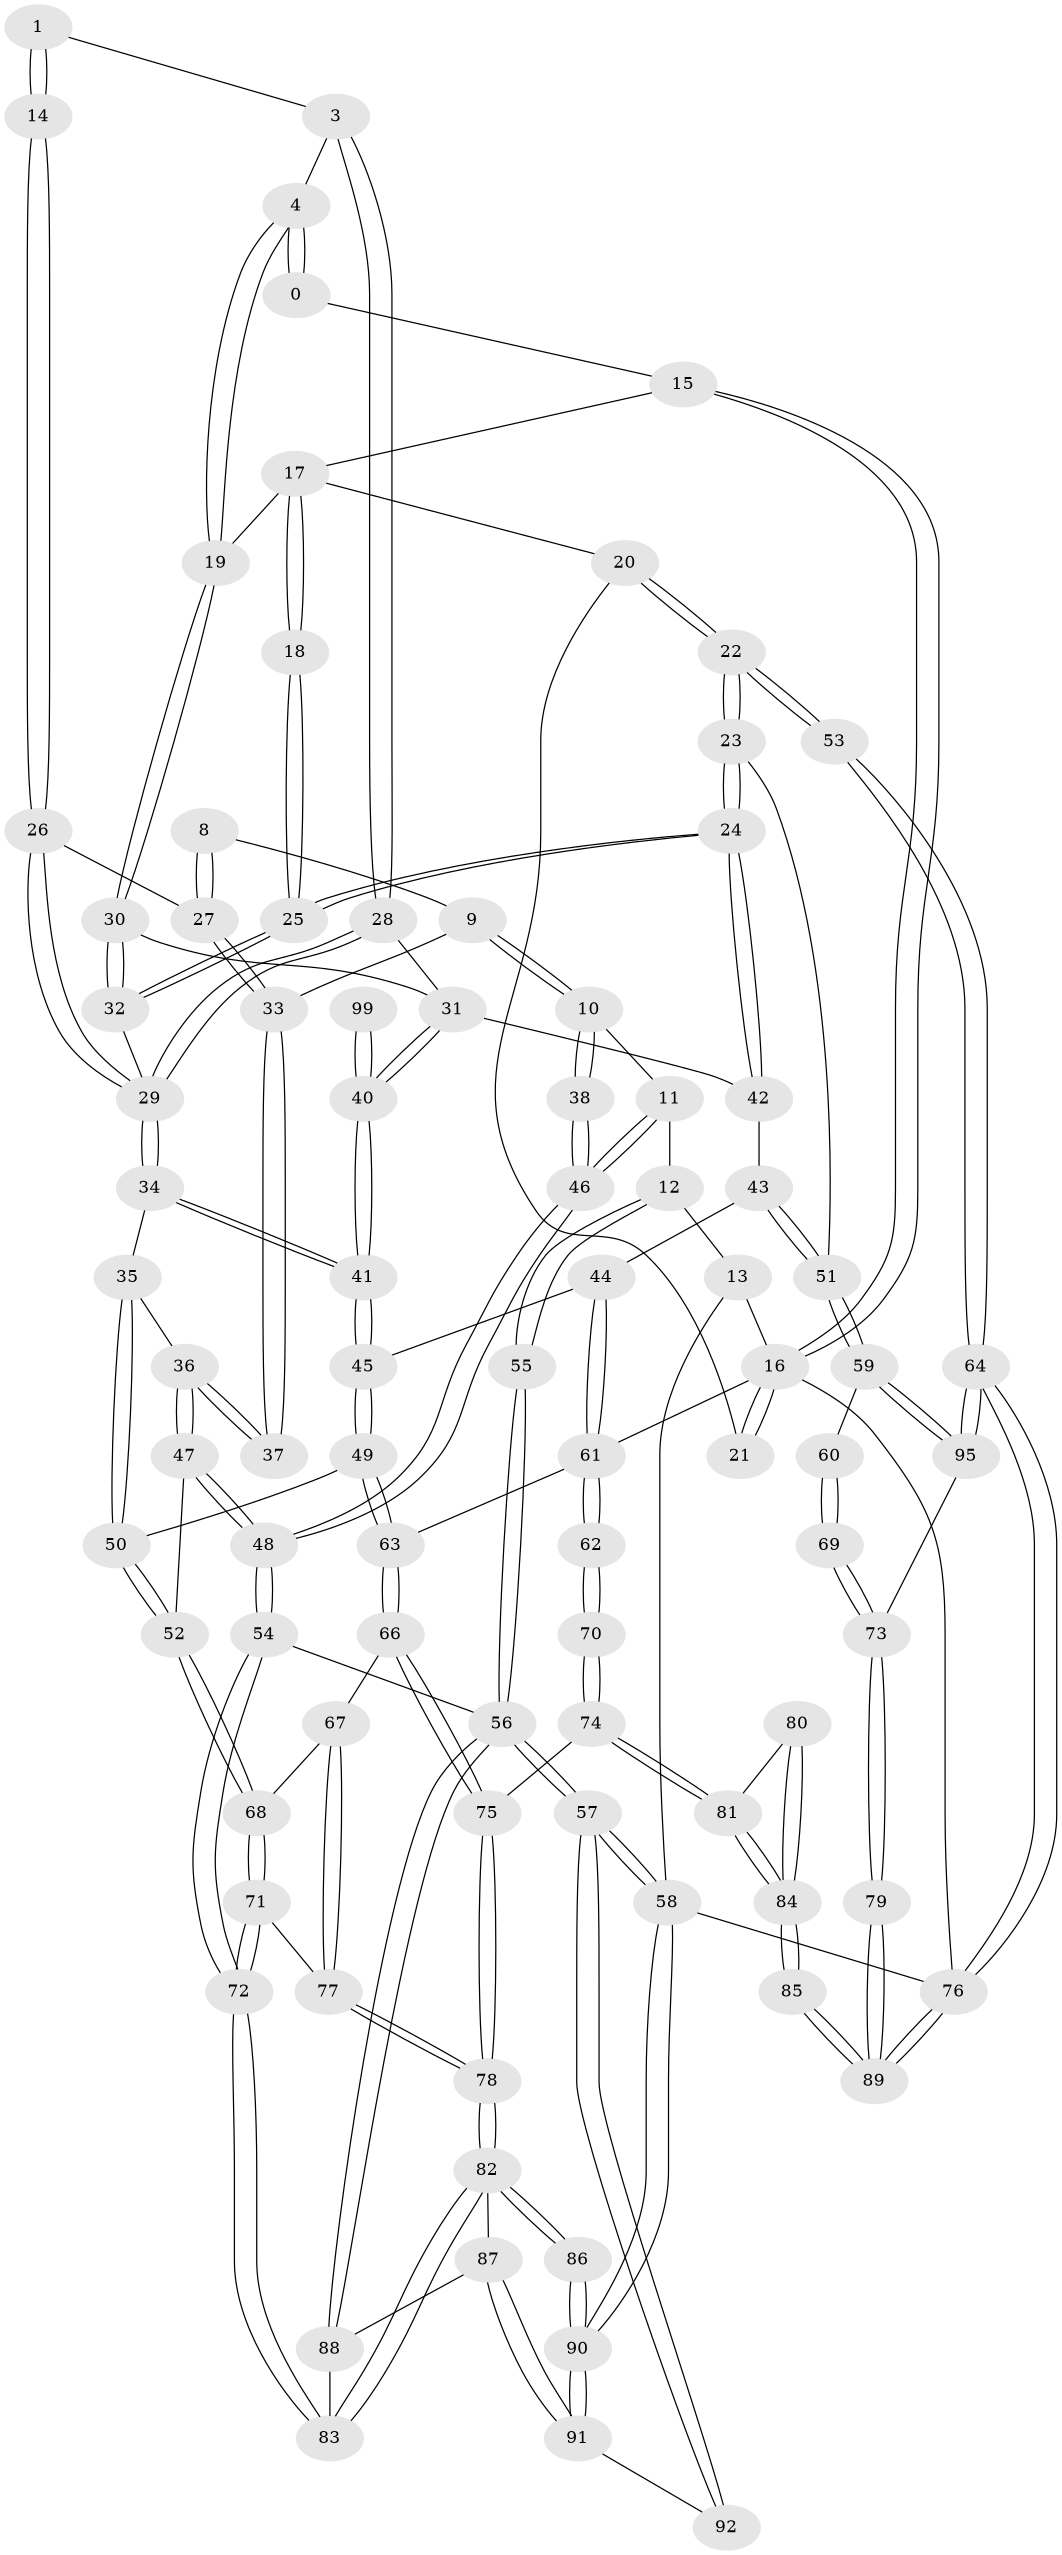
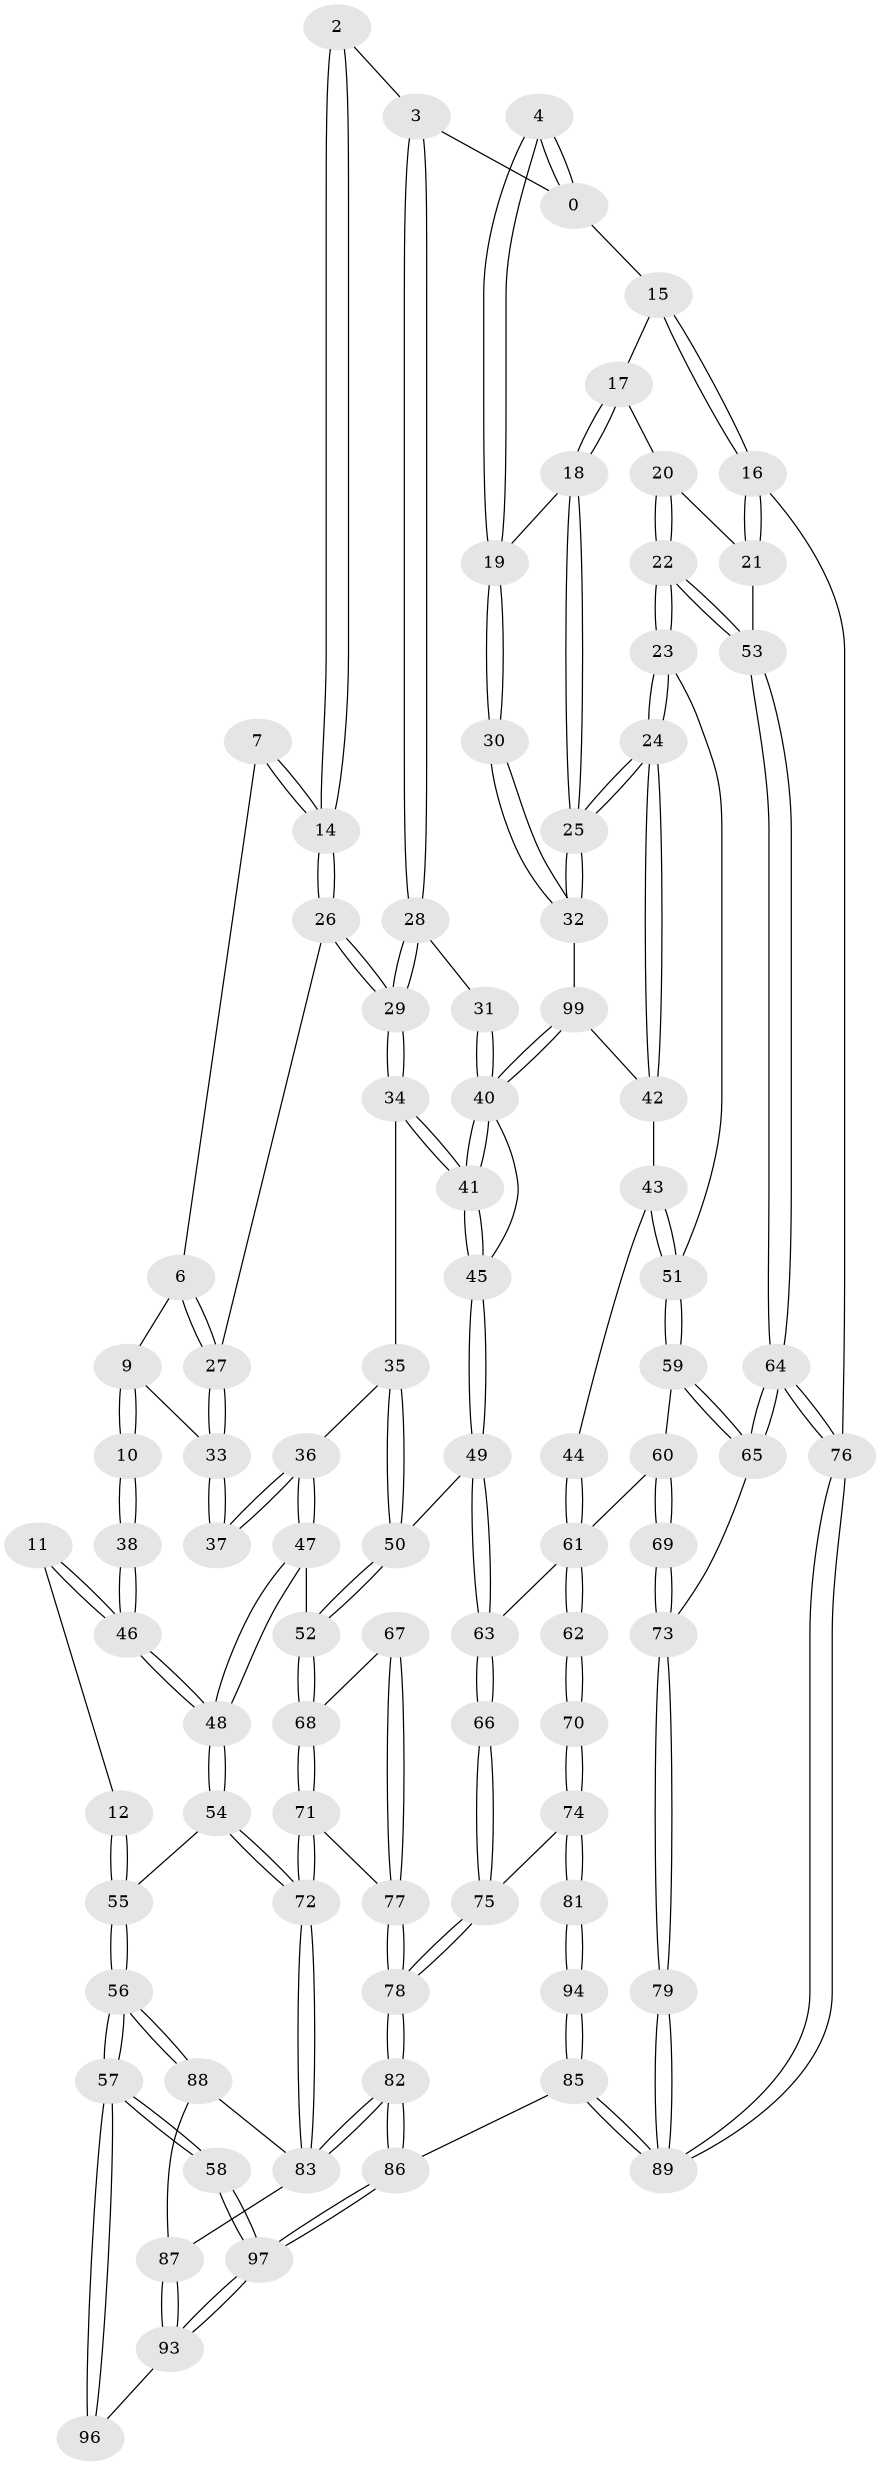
(38, 27) -> (337, 27)
(316, 161) -> (495, 161)
(255, 518) -> (535, 518)
none -> (753, 608)
none -> (258, 742)
(205, 831) -> (181, 1277)
(306, 967) -> none
(609, 1049) -> (614, 1054)
(133, 1054) -> (574, 965)
(639, 1064) -> none
(738, 1277) -> none
(492, 1319) -> (518, 1190)
(683, 1411) -> (619, 1501)
(966, 1456) -> (753, 1456)
(383, 1679) -> (168, 1858)
(363, 1681) -> none
(797, 1724) -> none
(788, 1903) -> (574, 1992)
(811, 1947) -> none
none -> (485, 2126)
(488, 2215) -> (251, 2207)
(578, 2349) -> (259, 2260)
(578, 2438) -> (170, 2349)
(727, 2528) -> (91, 2438)
